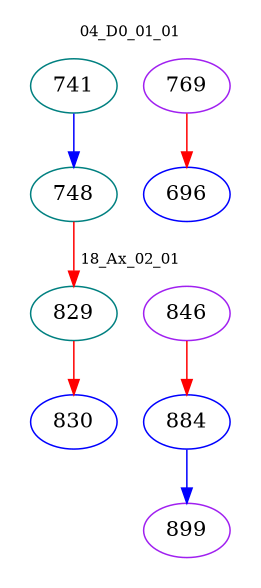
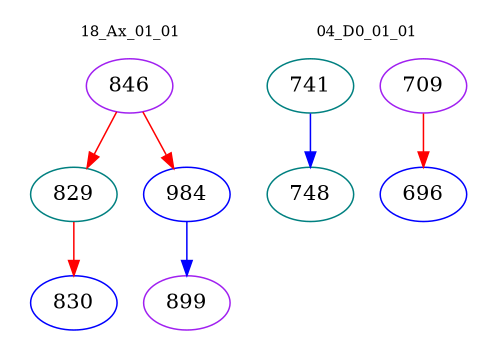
(187, 86) -> (423, 86)
(74, 255) -> (105, 133)
(130, 260) -> (130, 32)
(187, 422) -> (187, 194)
